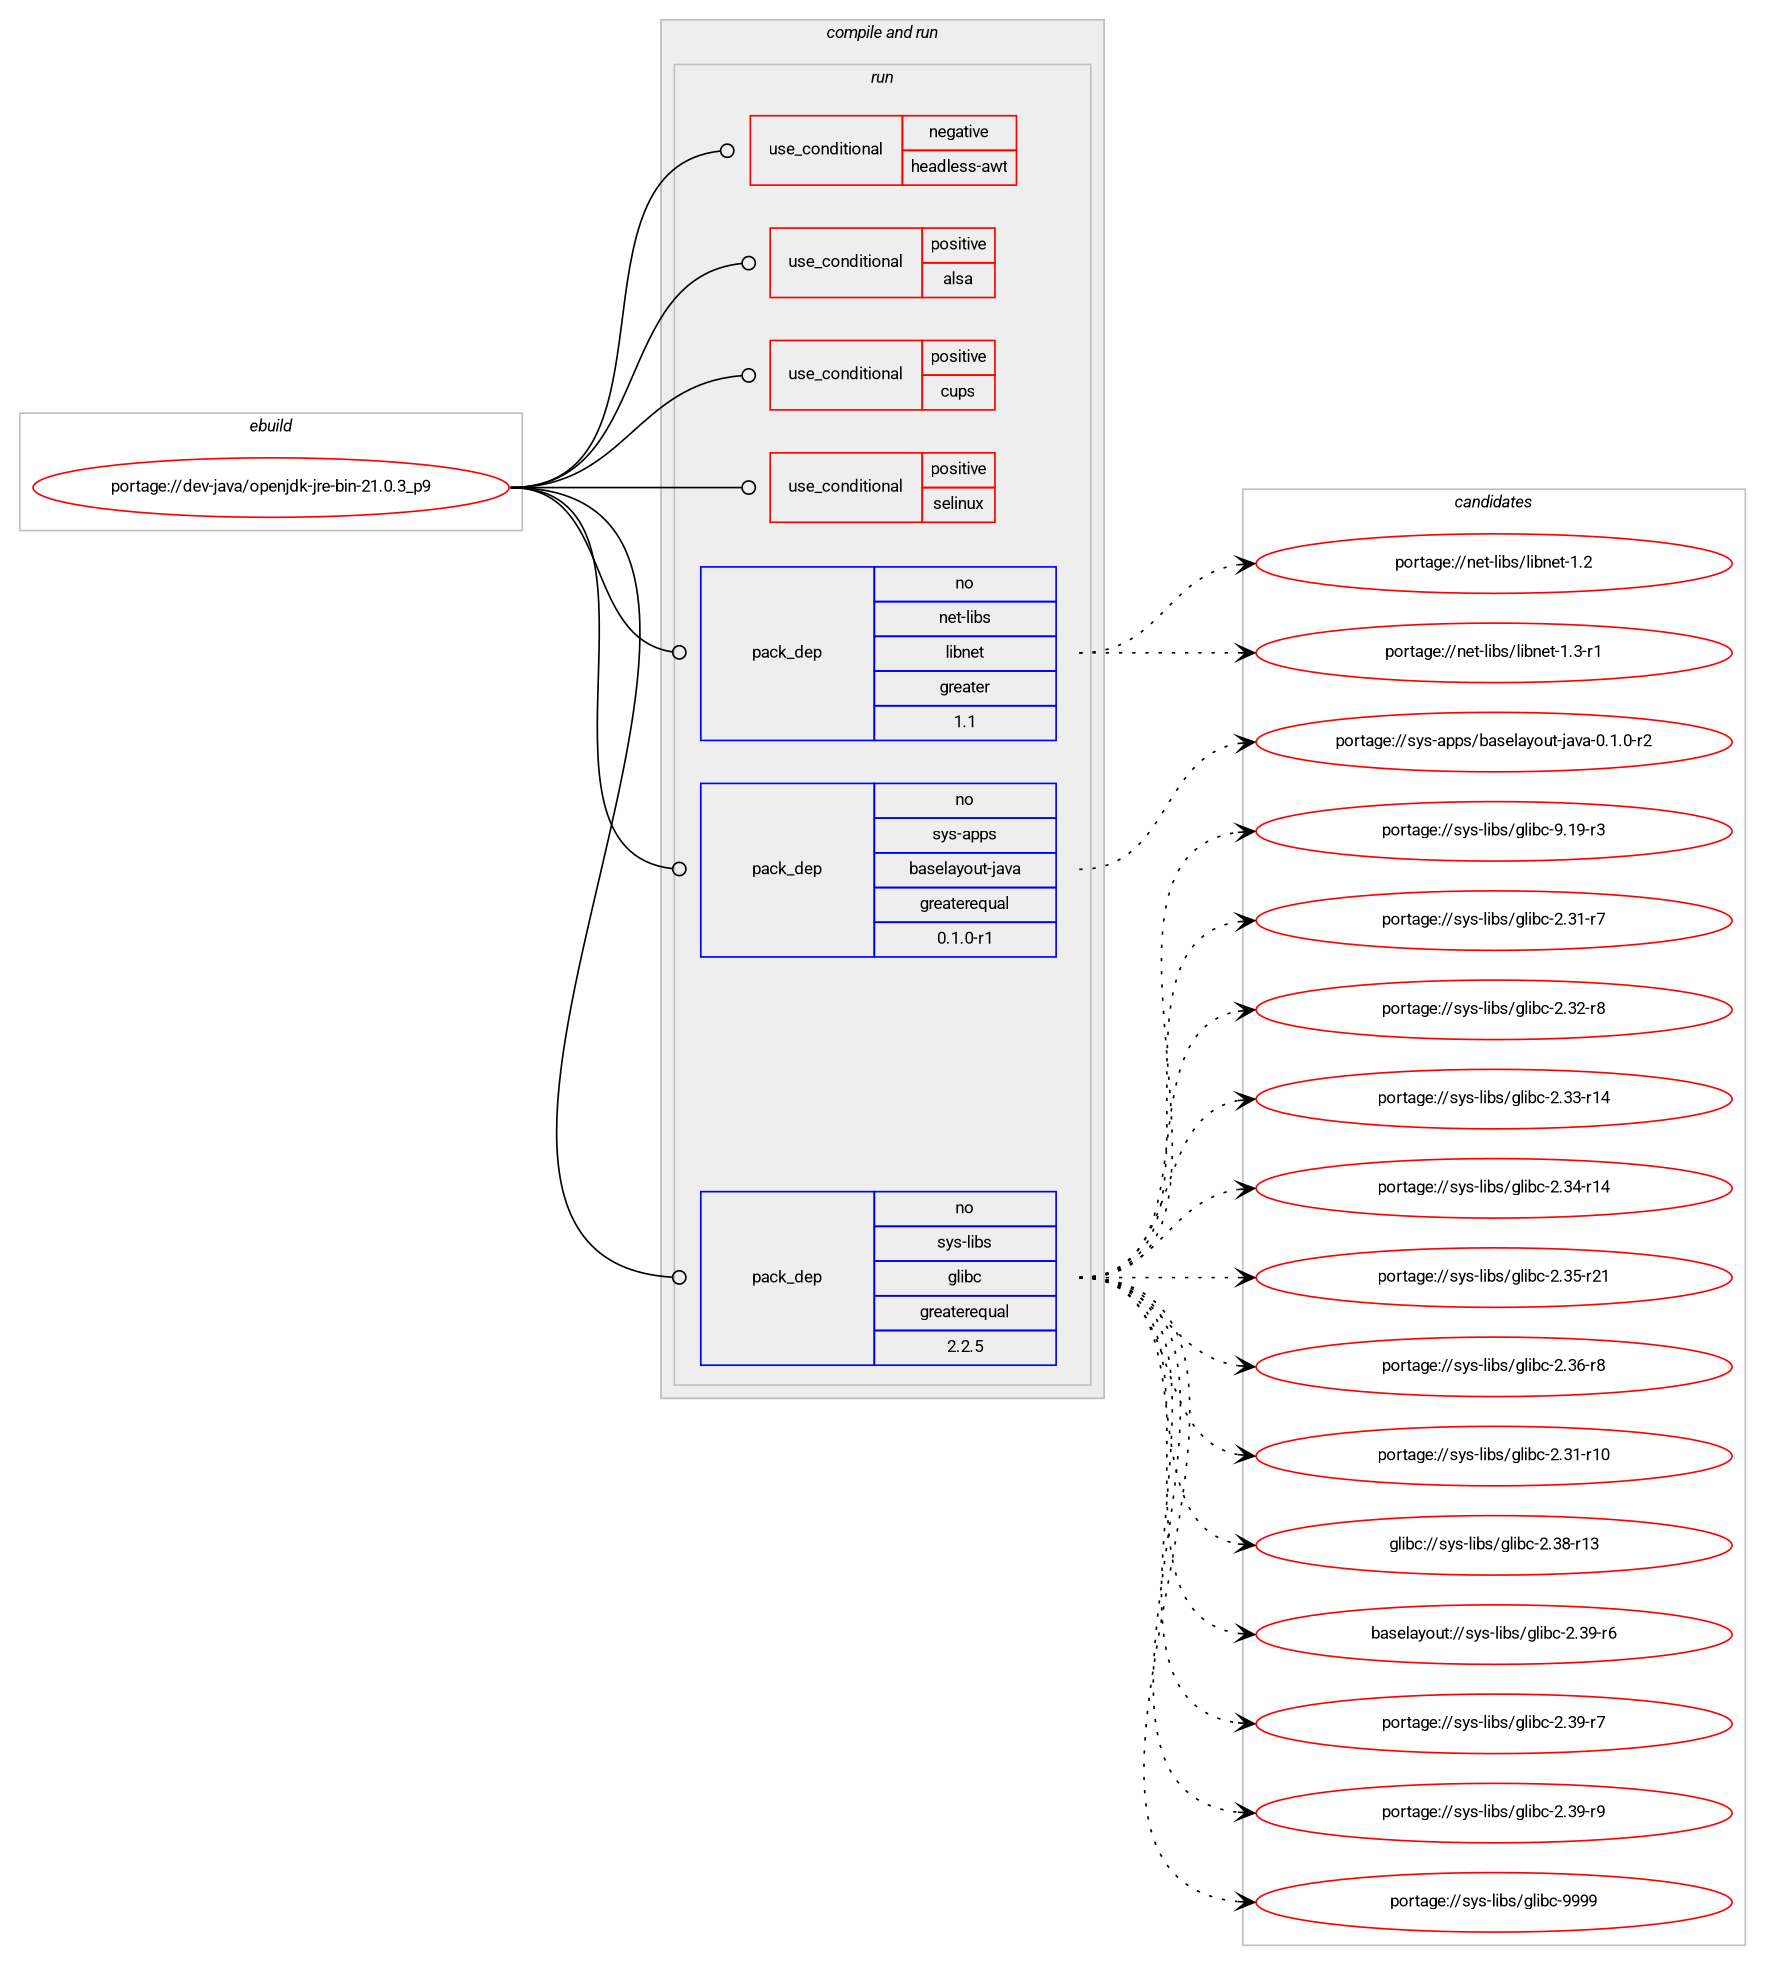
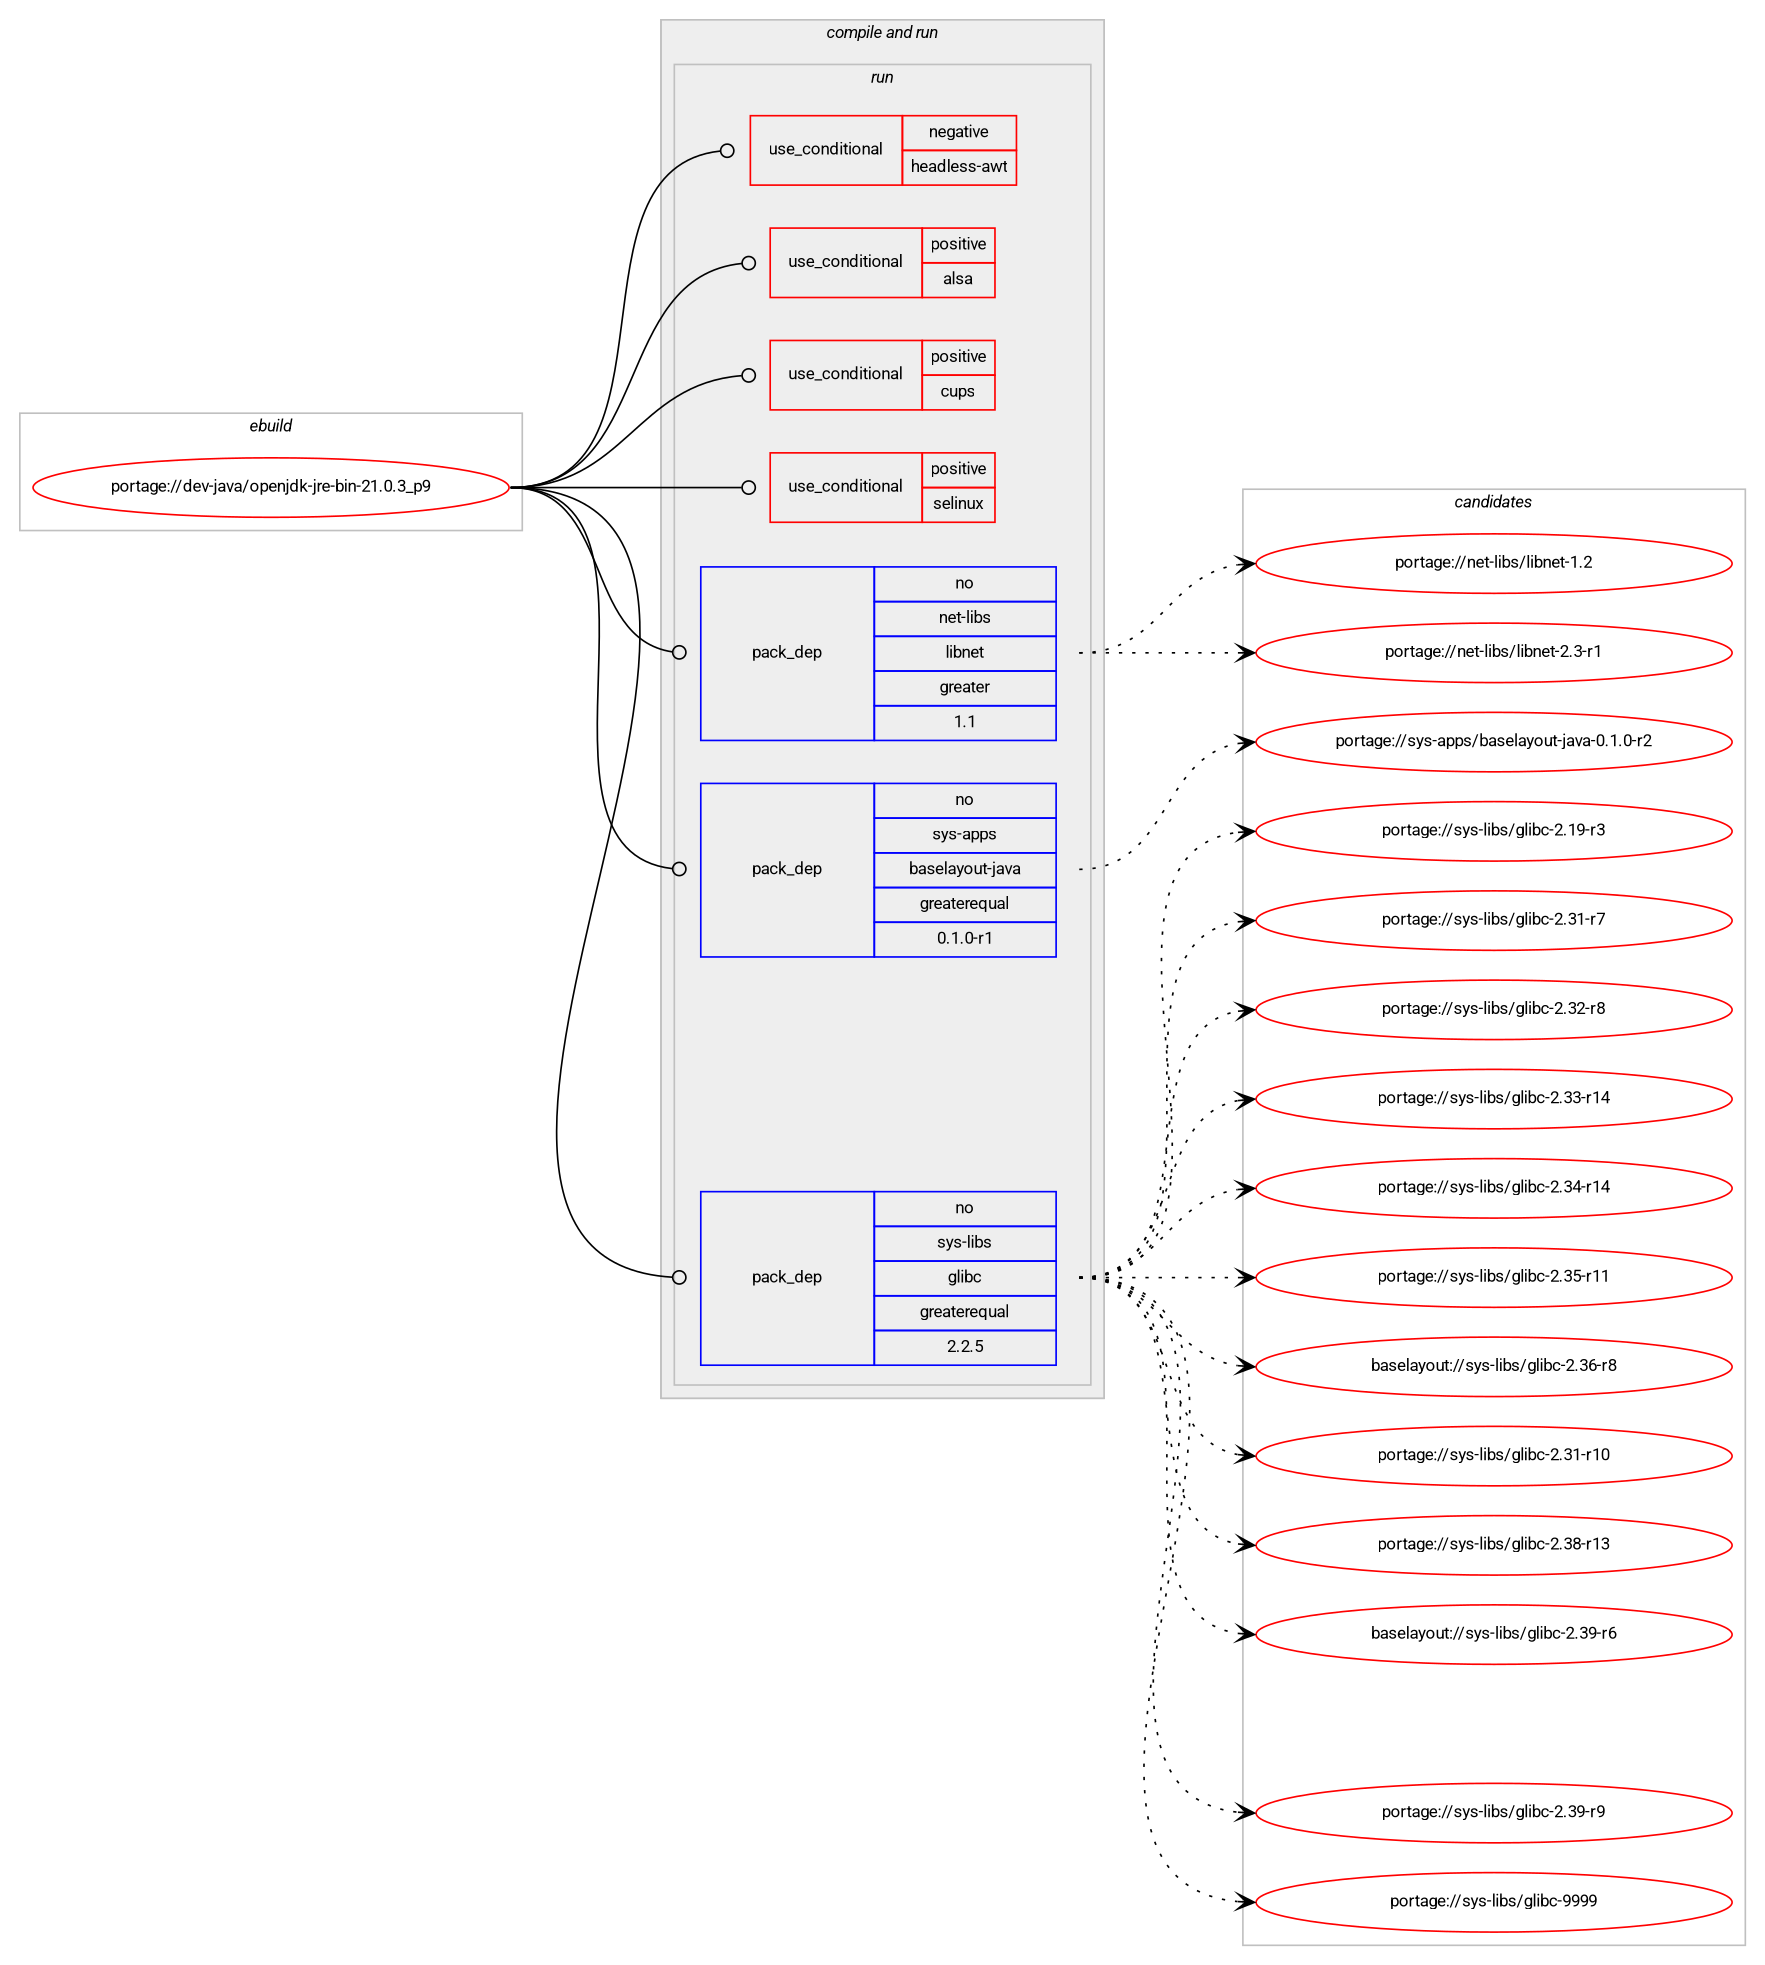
(1494, 653) -> (1494, 653)
(1494, 831) -> (1494, 831)
(1494, 1278) -> (1494, 1278)
(1494, 1367) -> (1494, 1367)
(1494, 1545) -> (1494, 1545)
(1494, 1724) -> none
